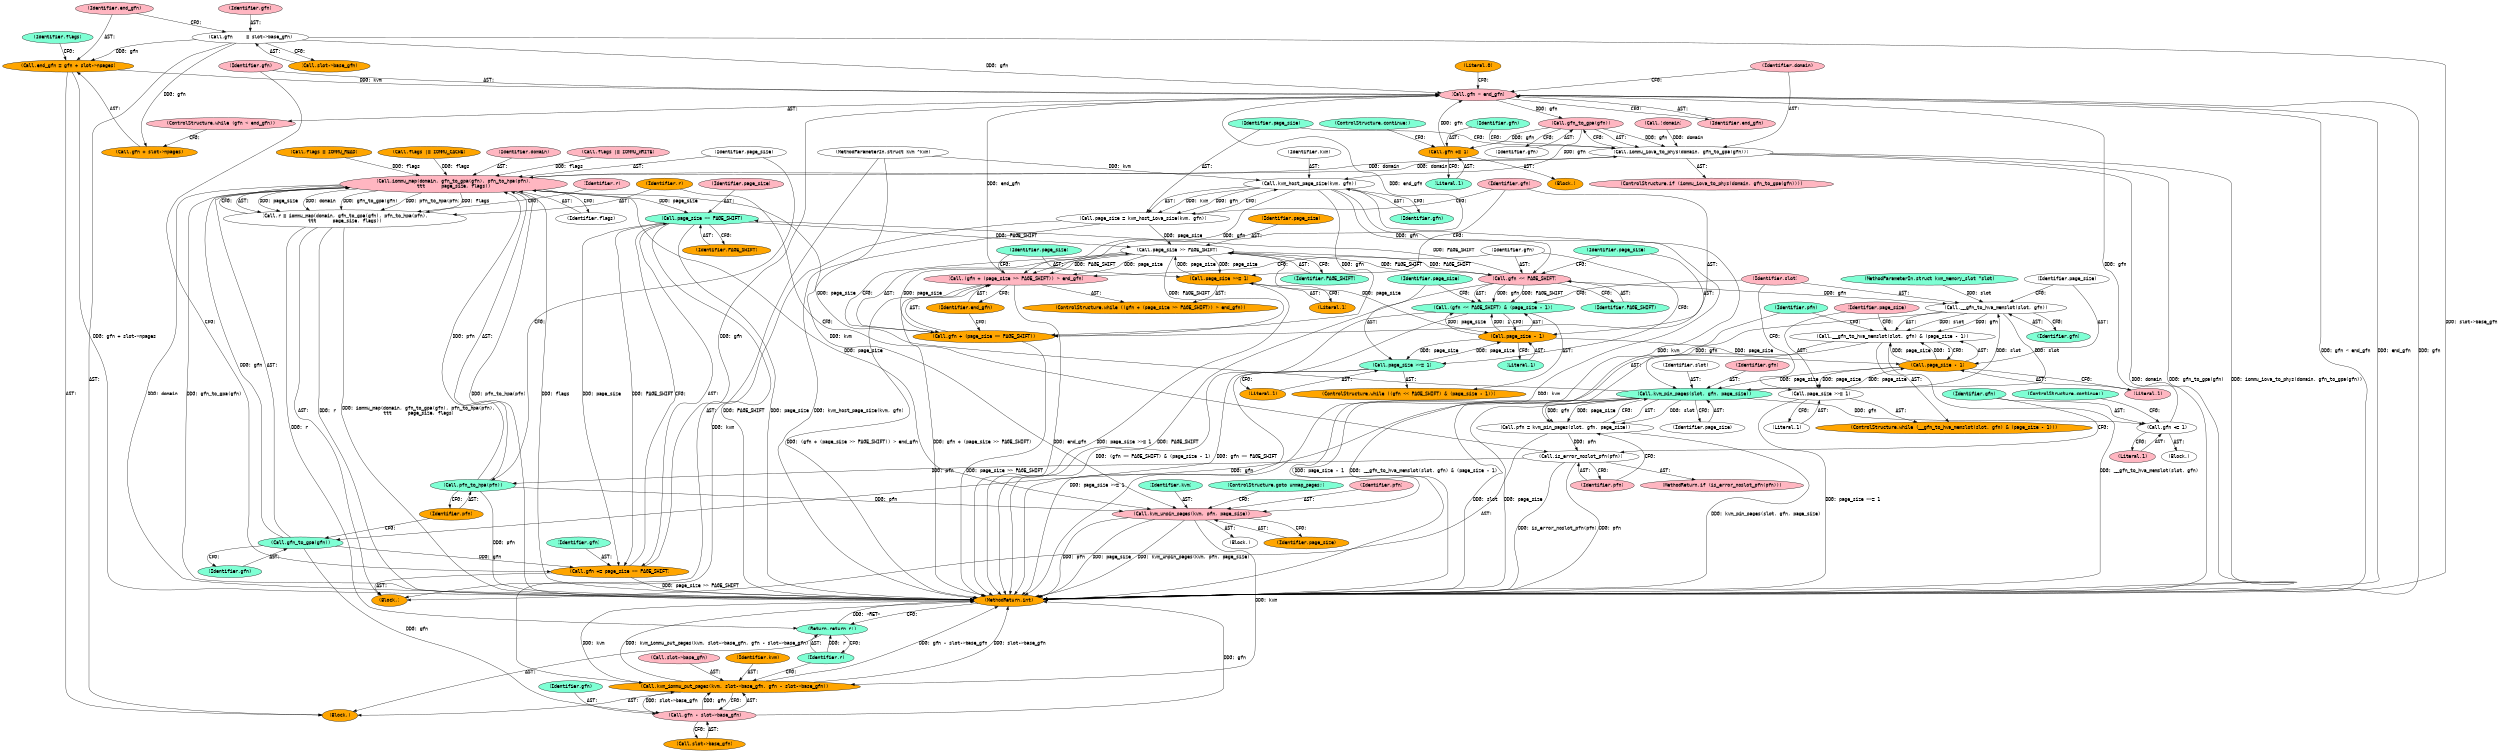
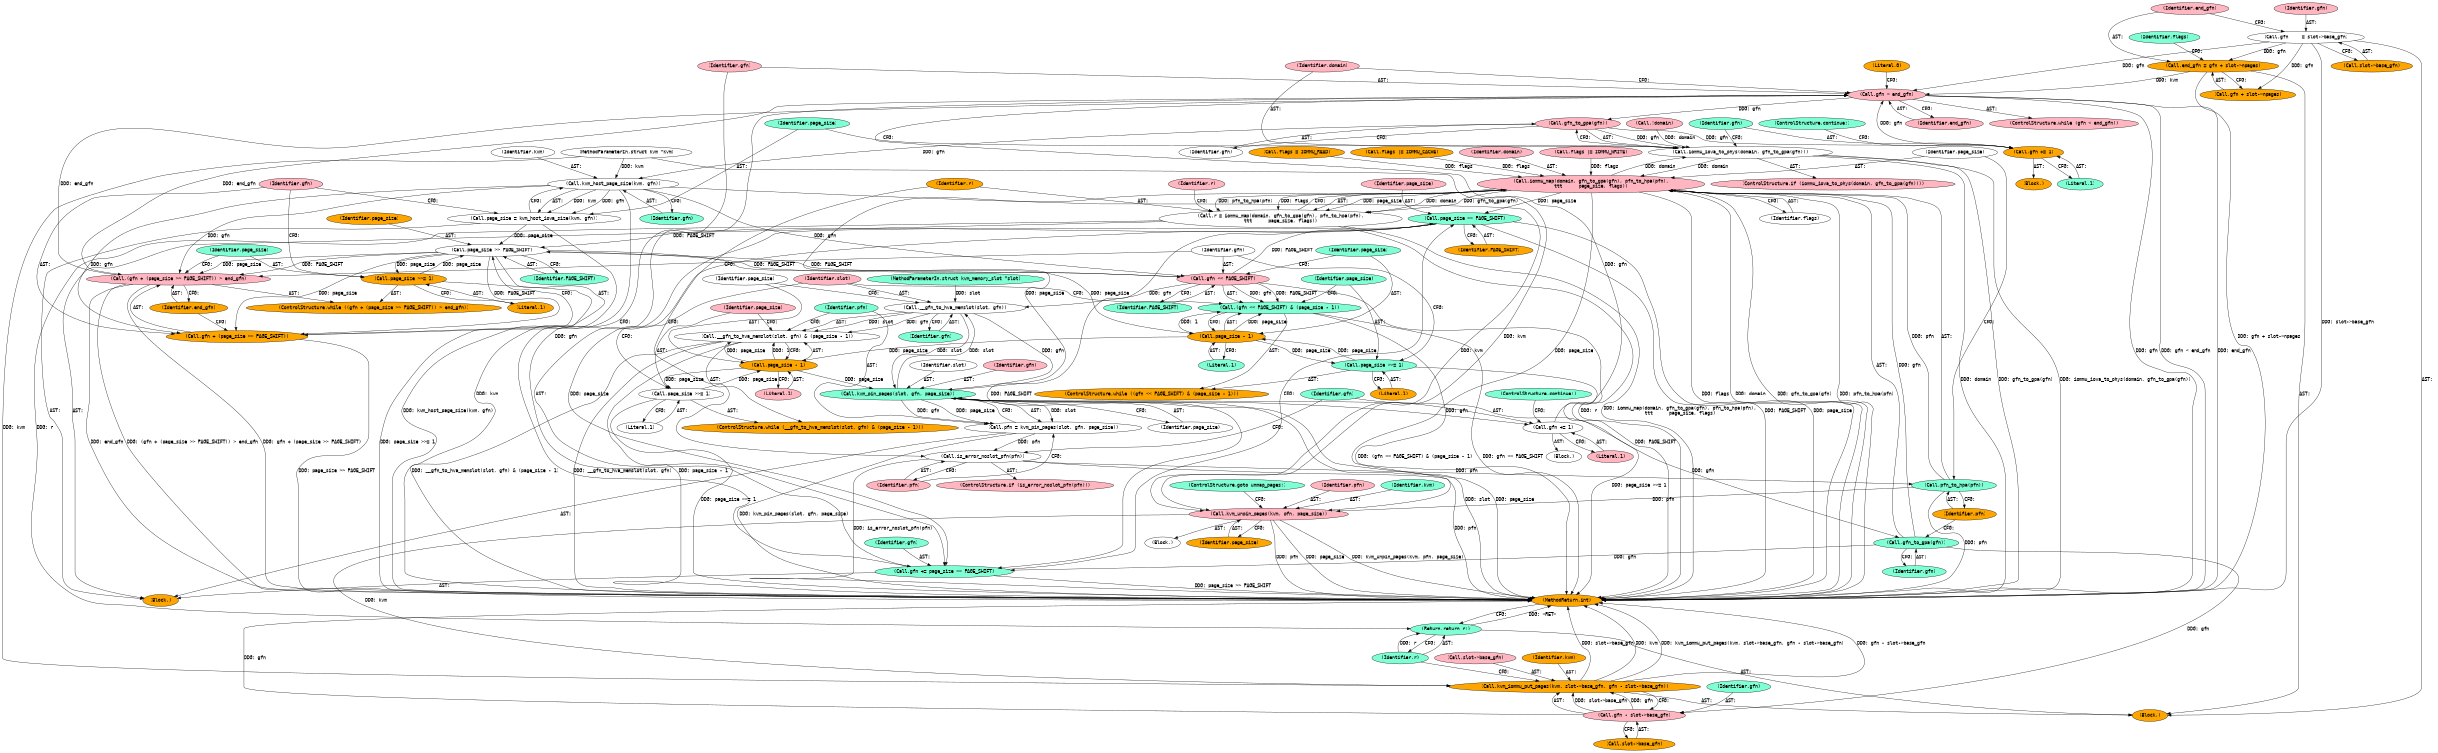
(187, 137) -> (2232, 79)
(1722, 485) -> (1025, 485)
(620, 572) -> (944, 572)
